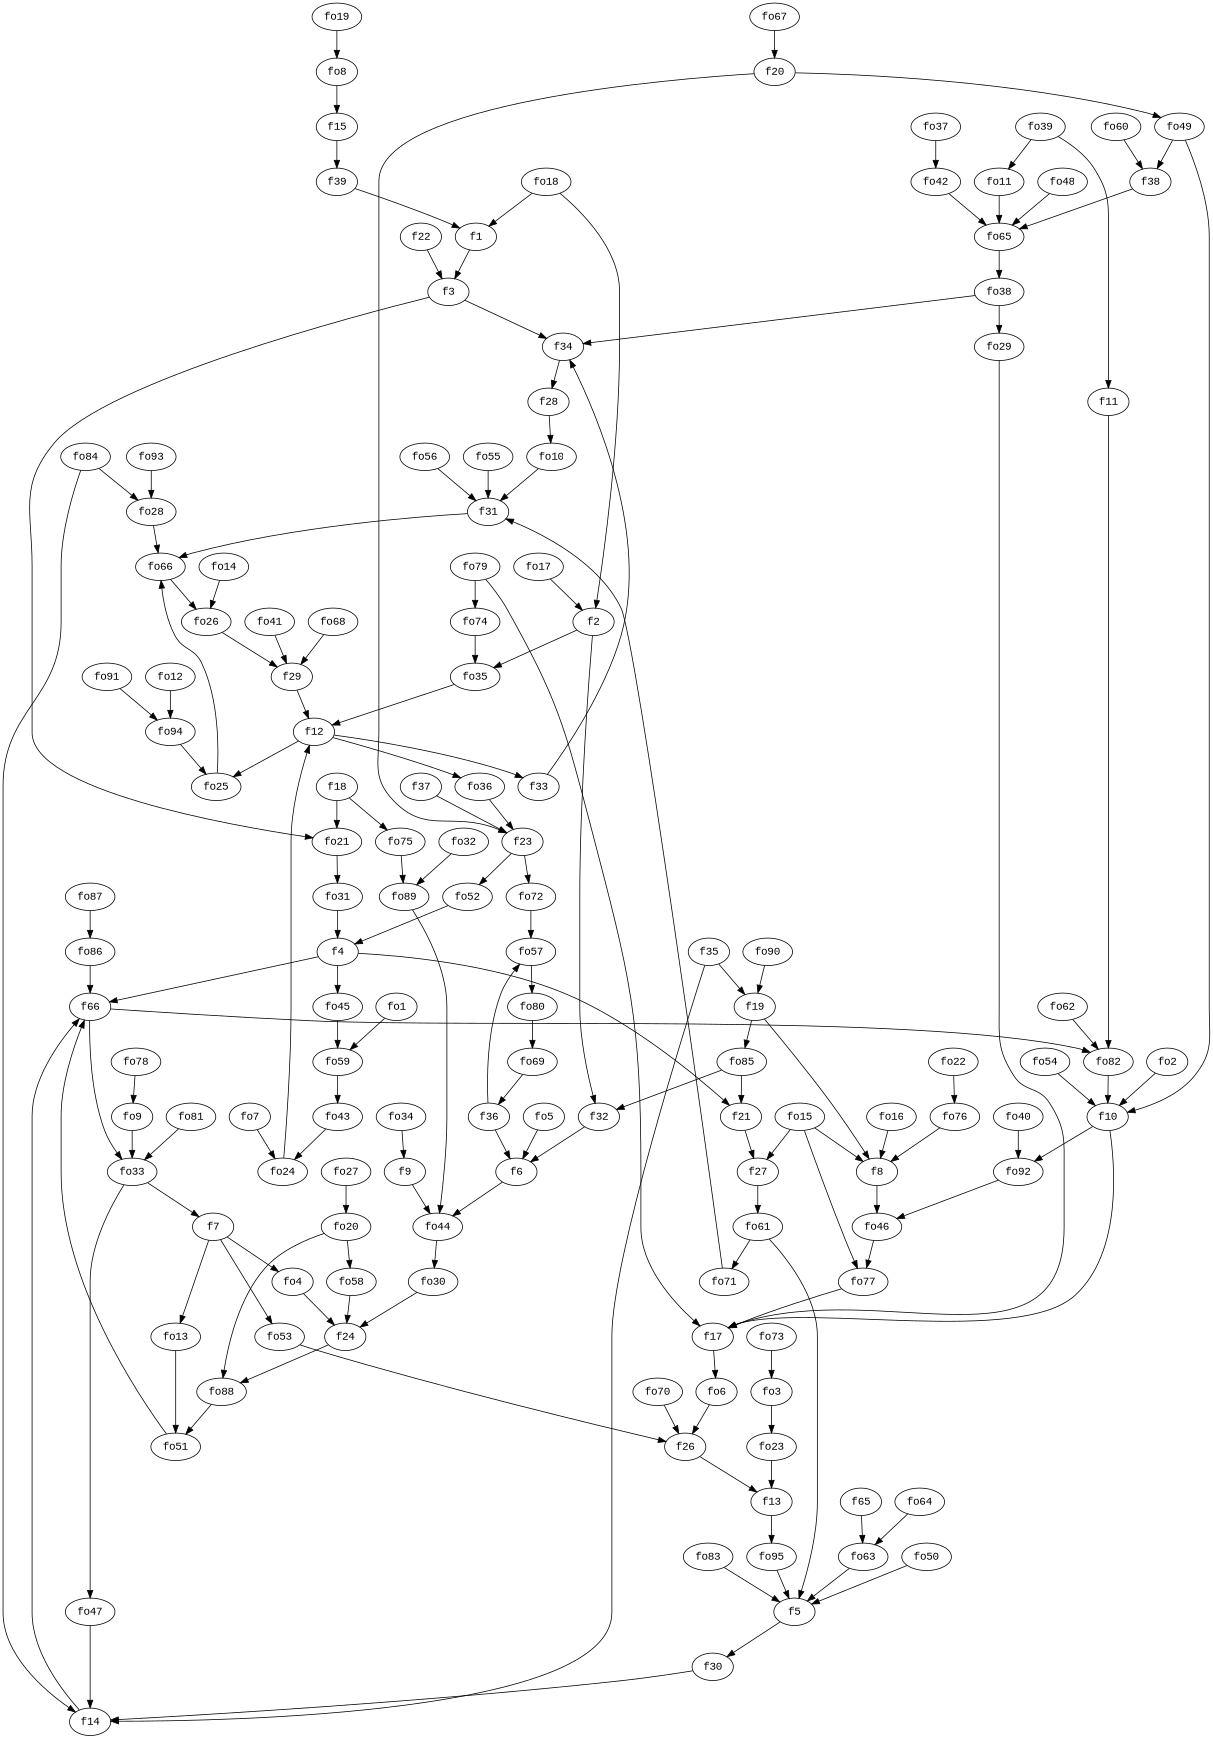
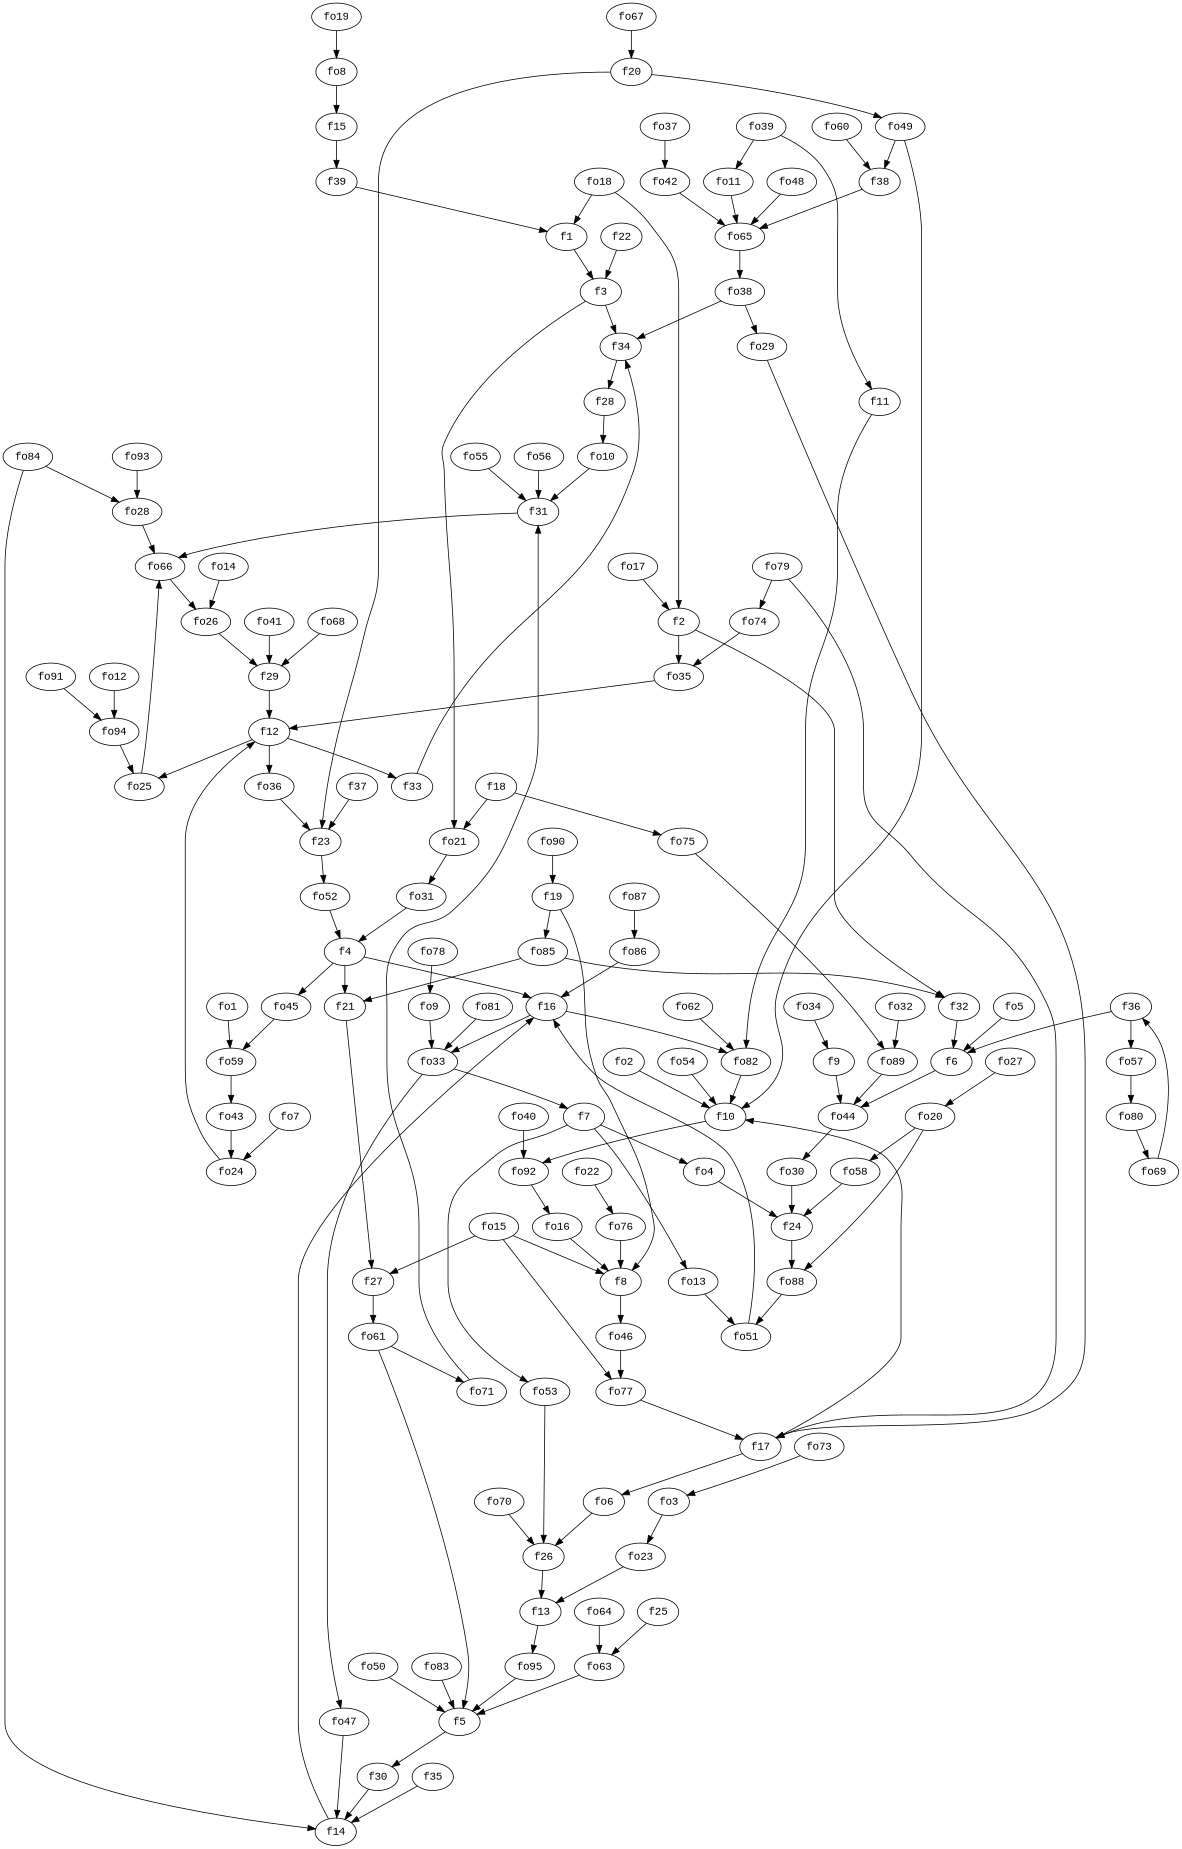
(531, 897) -> none
(729, 976) -> none
(90, 1007) -> (547, 1007)
(951, 1198) -> (538, 1196)
(995, 1319) -> (901, 1258)
(861, 1502) -> (658, 1612)
